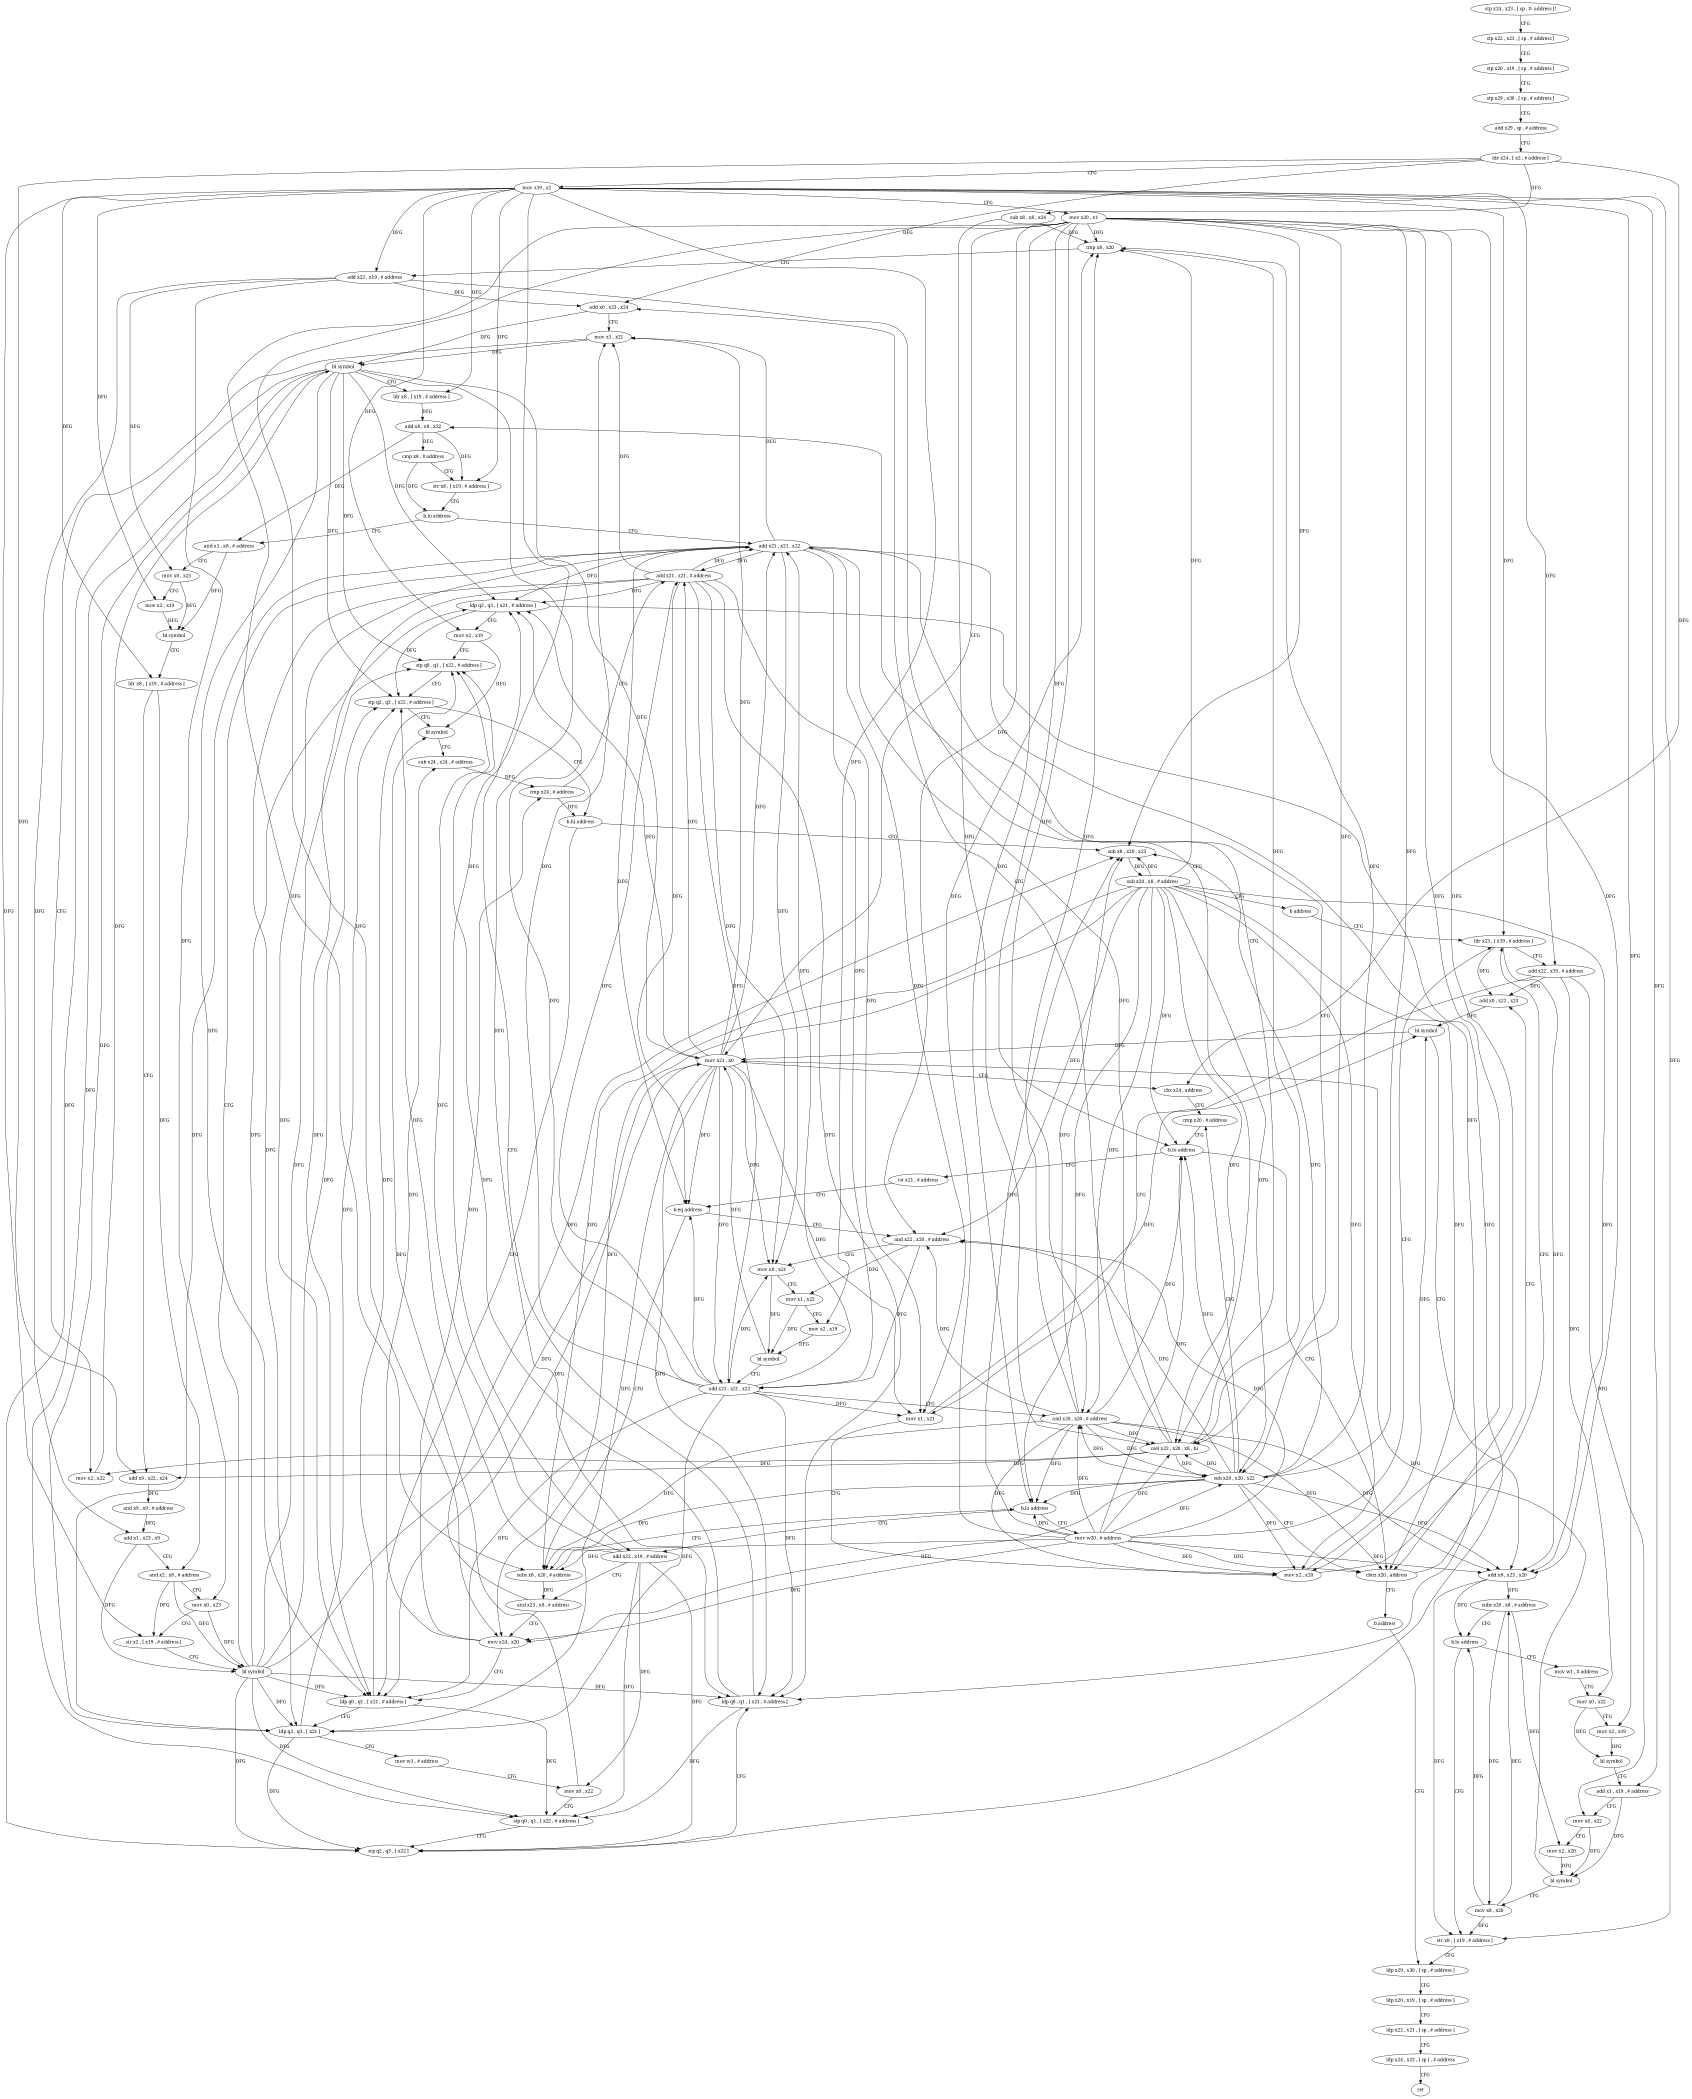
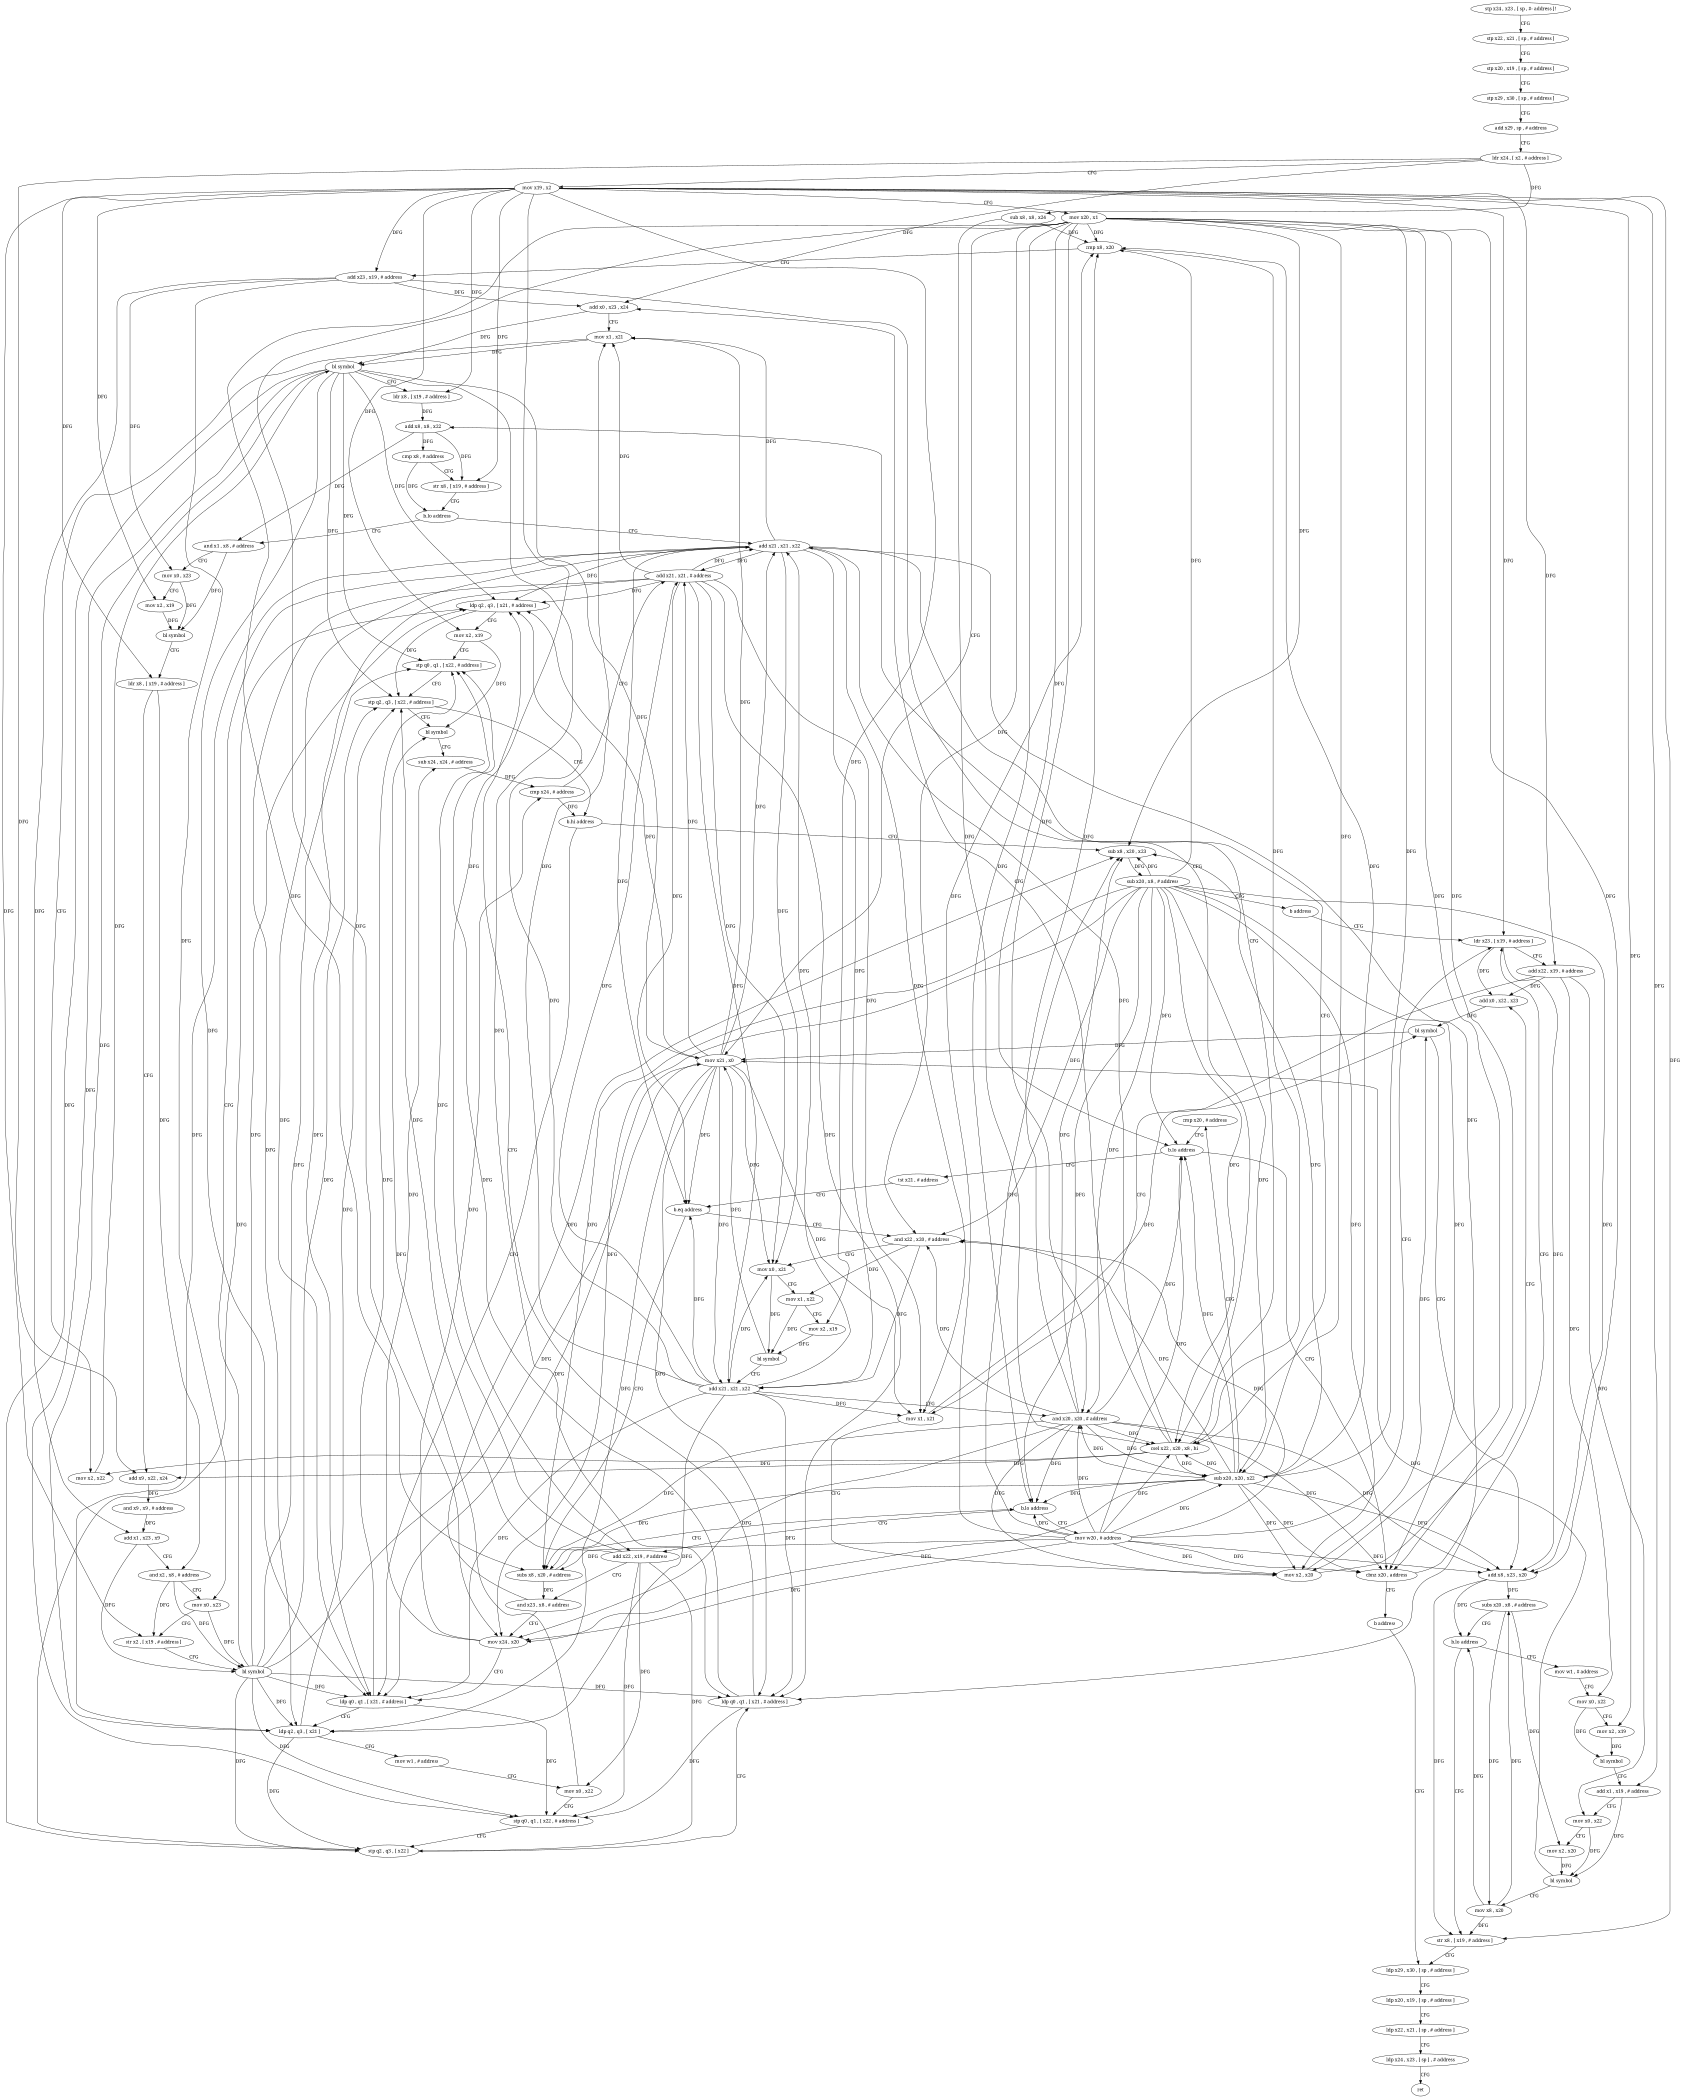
(1183, 1091) -> none
(1487, 1297) -> (226, 1348)
none -> (779, 1501)
(1288, 1523) -> (1288, 1523)
